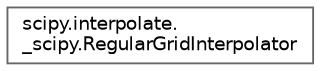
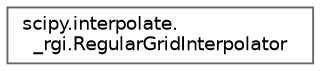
(160, 35) -> (160, 35)
